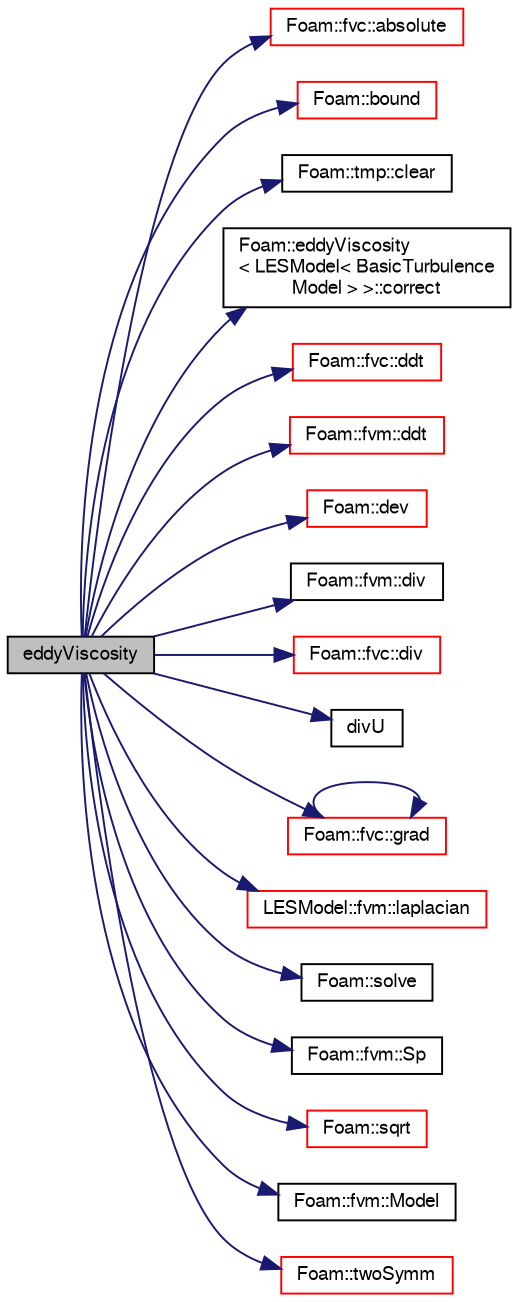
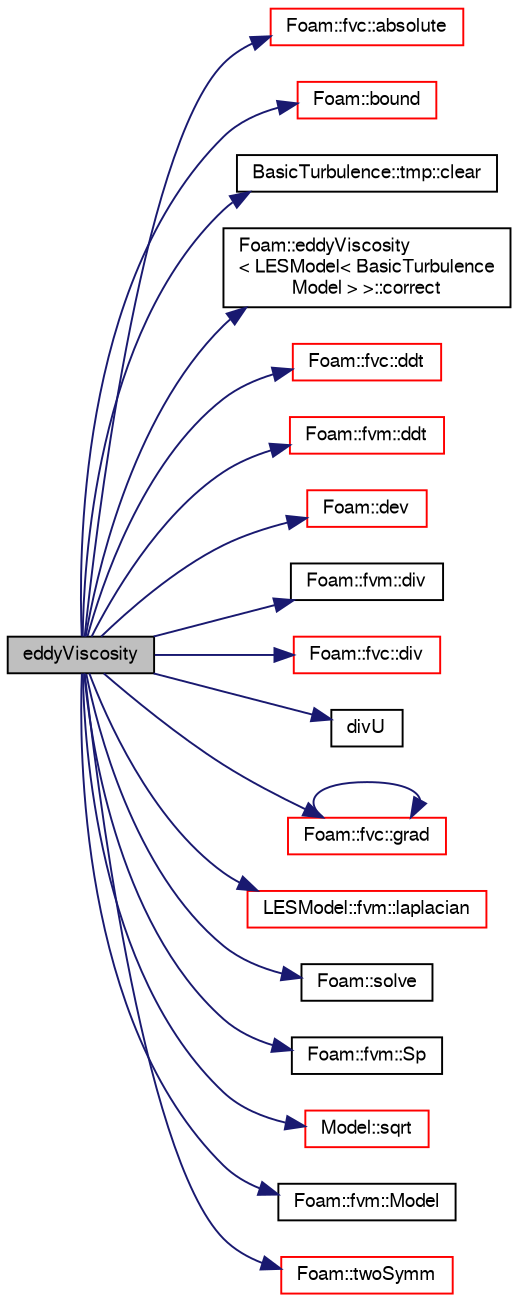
(367, 173) -> (367, 173)
(367, 1129) -> (367, 1129)
